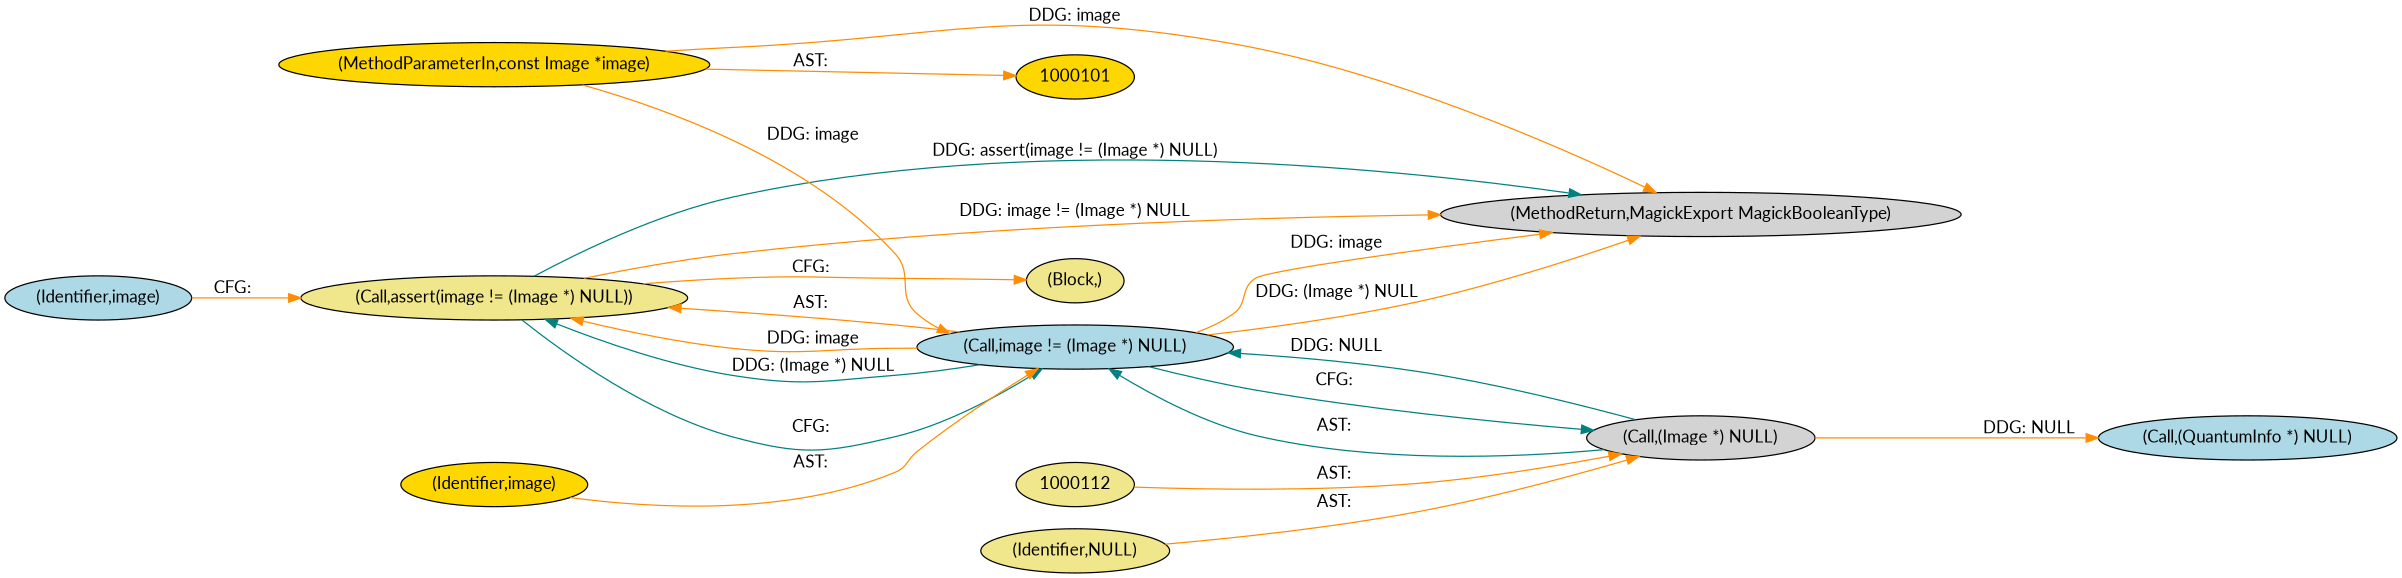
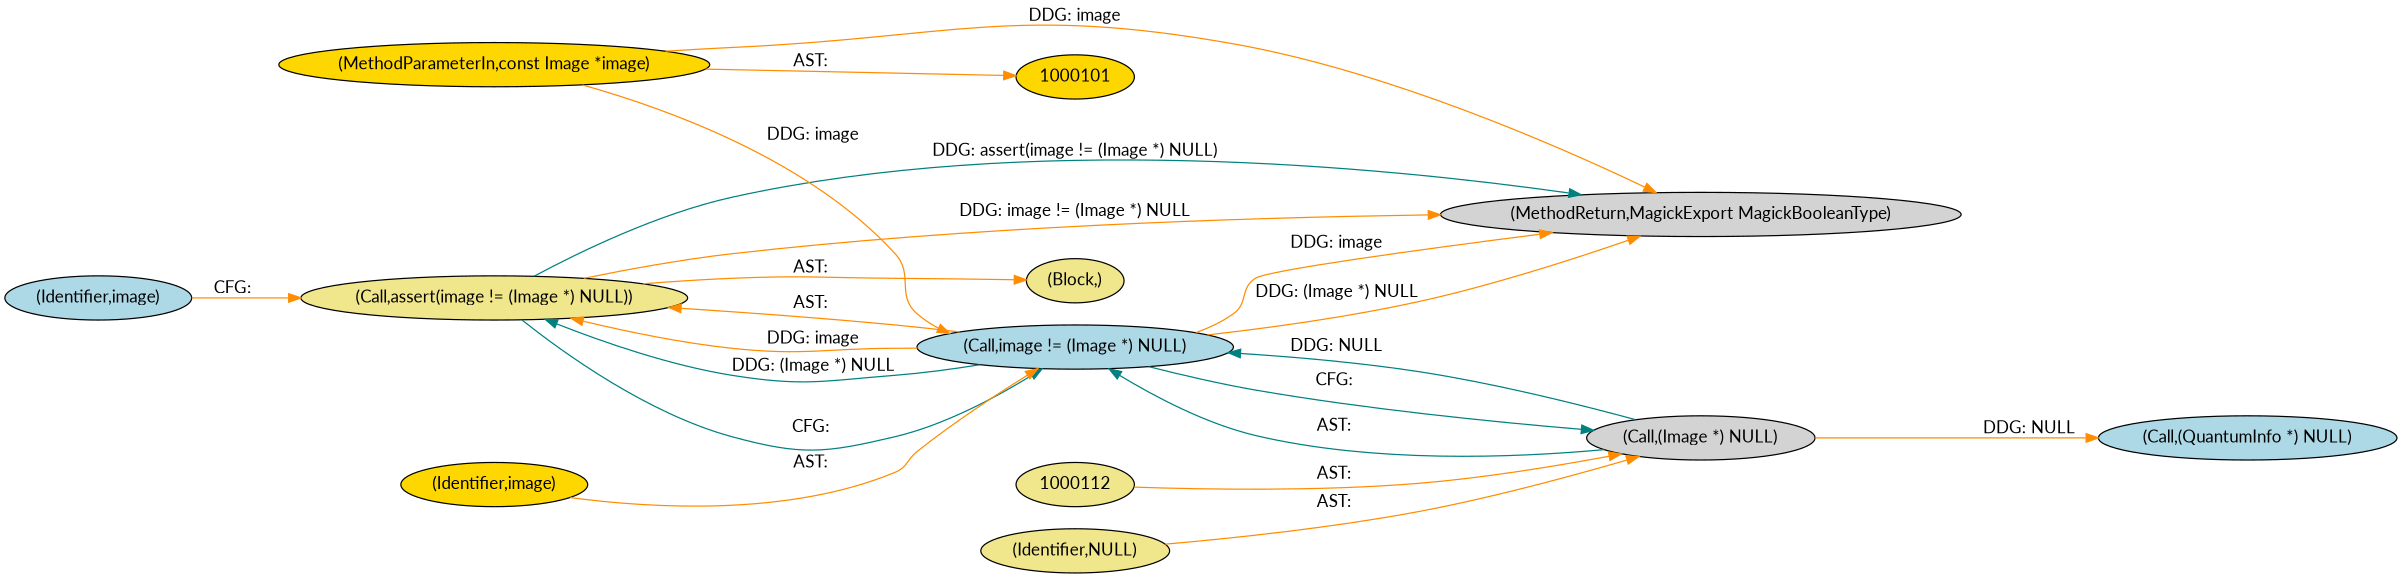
(813, 268) -> (813, 268)
